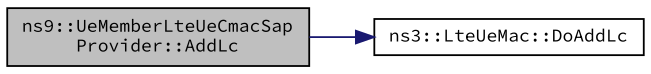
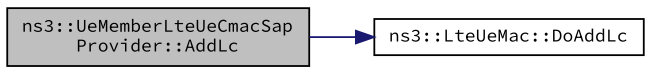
(158, 37) -> (158, 37)
